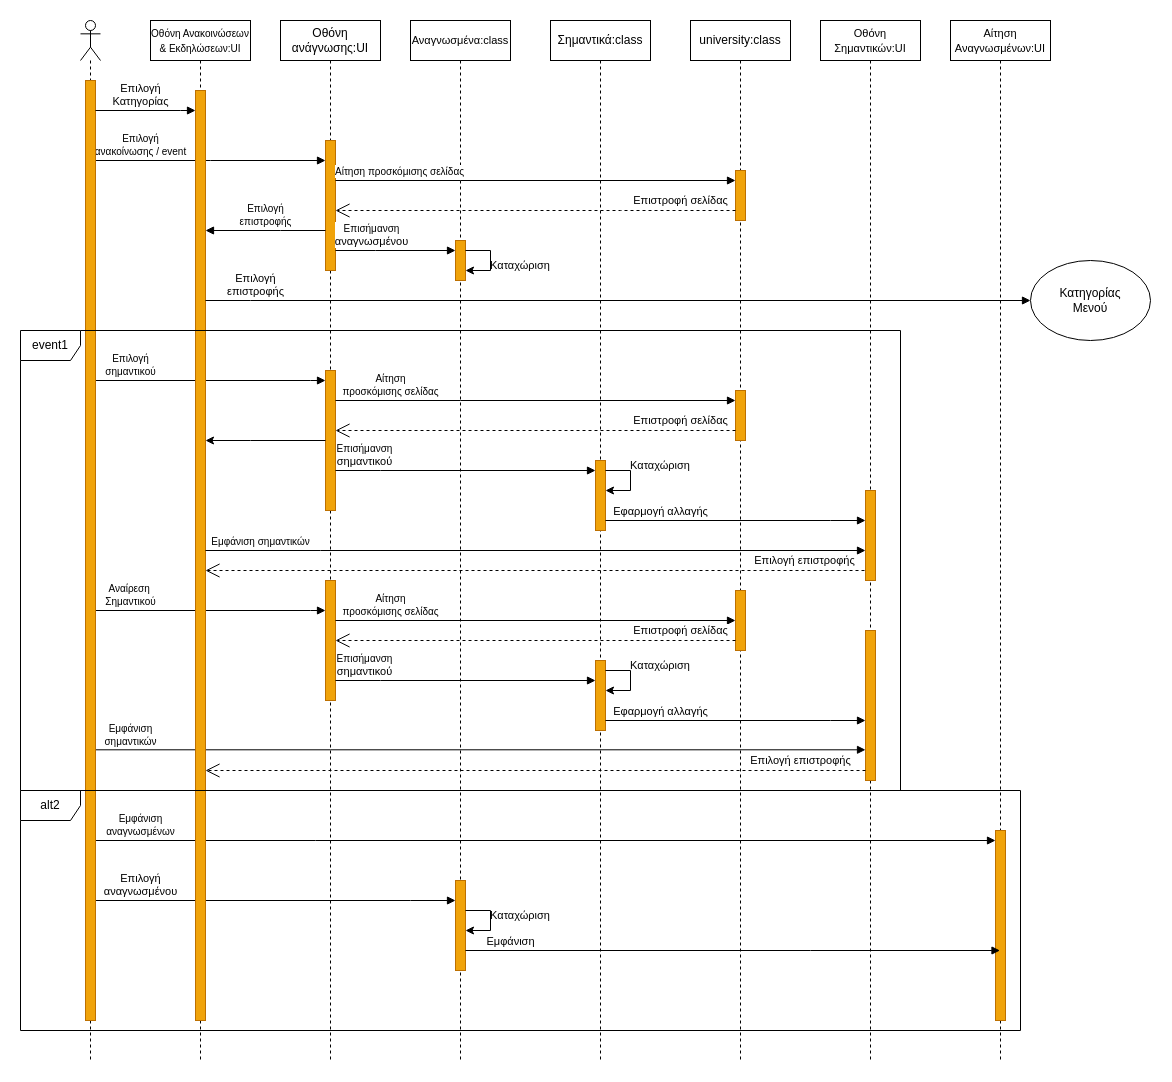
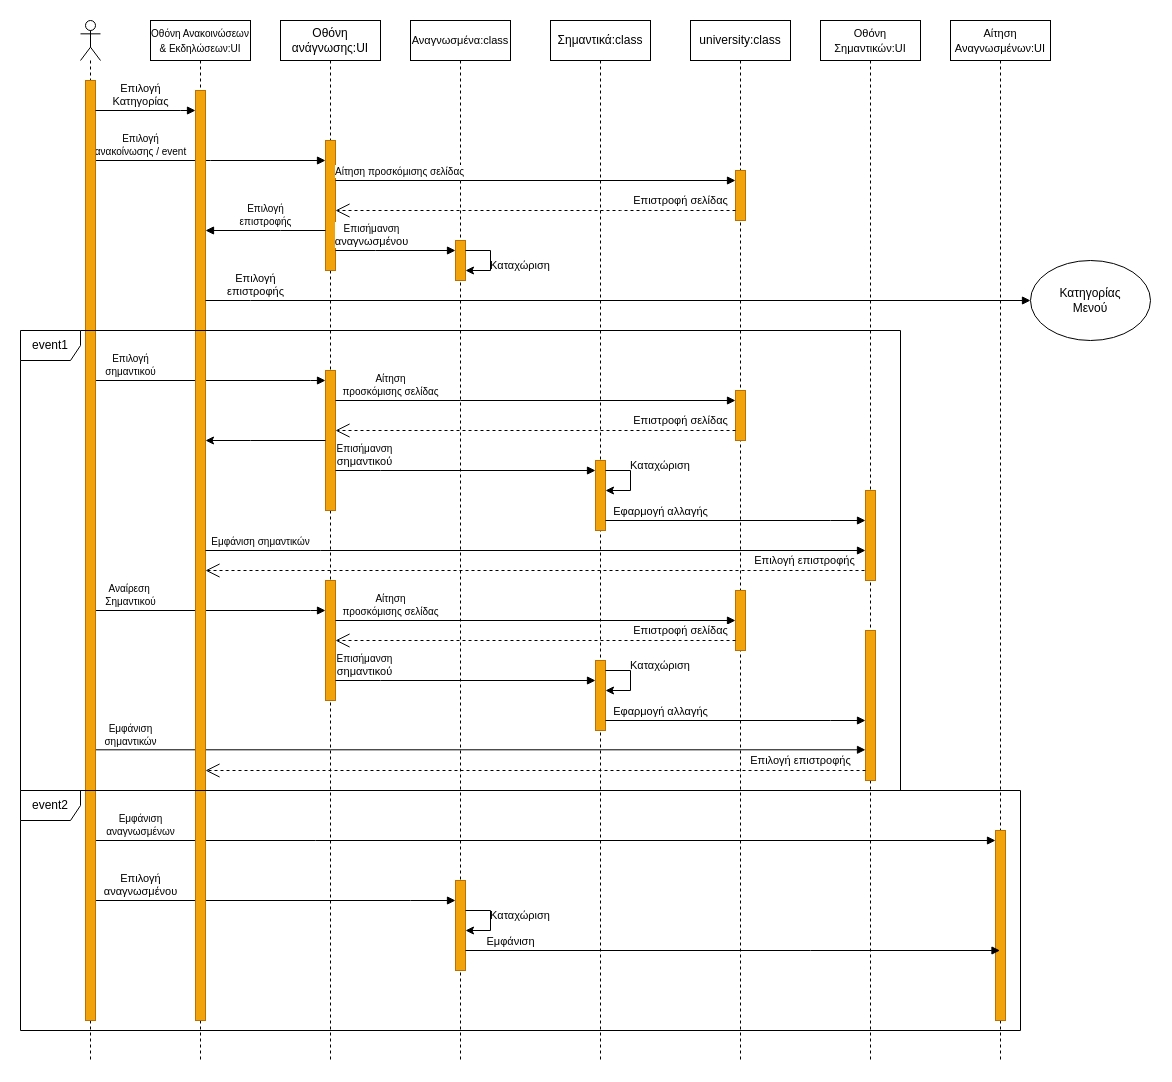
(51, 806) -> (51, 806)
